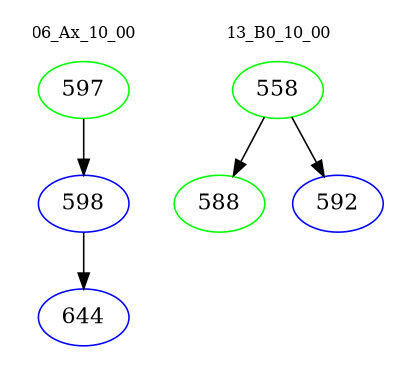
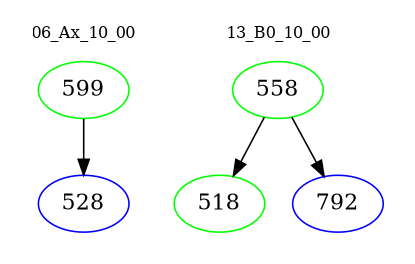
(84, 90) -> (84, 90)
(84, 204) -> (84, 204)
(220, 204) -> (220, 204)
(338, 204) -> (338, 204)
(84, 317) -> none
